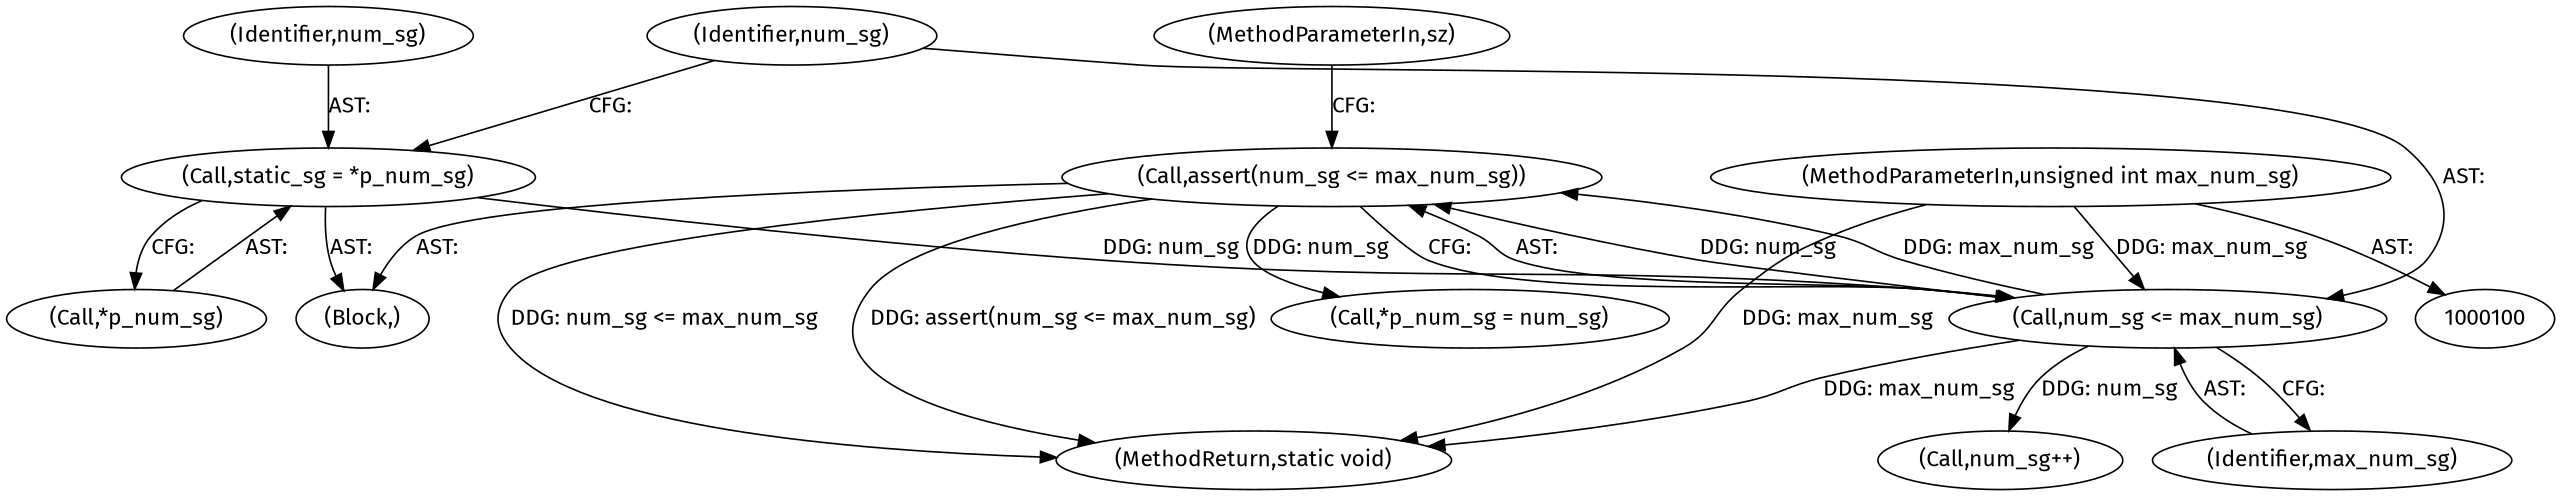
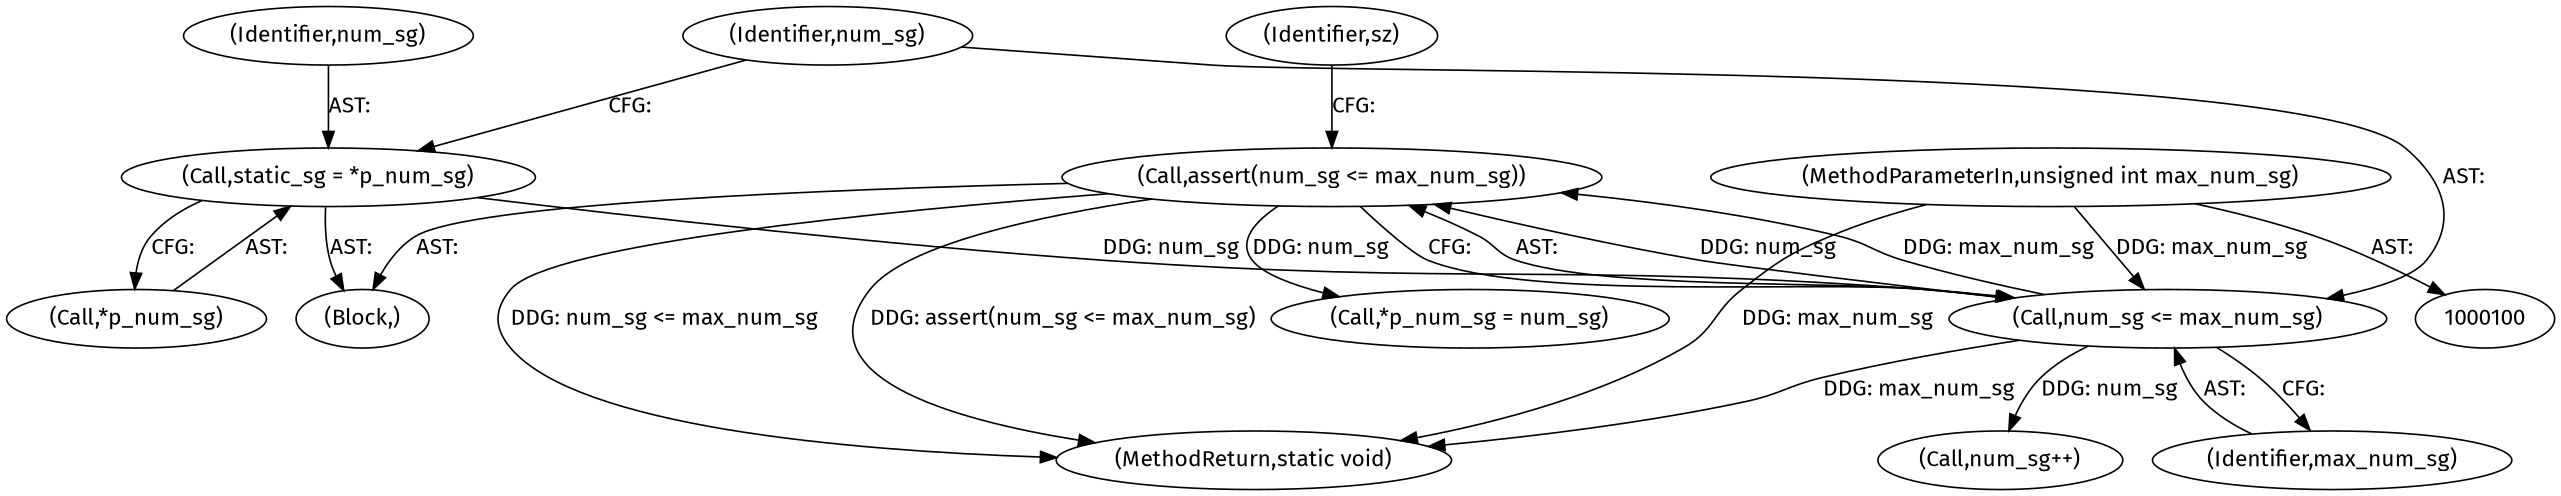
(1332, 36) -> (1332, 36)
